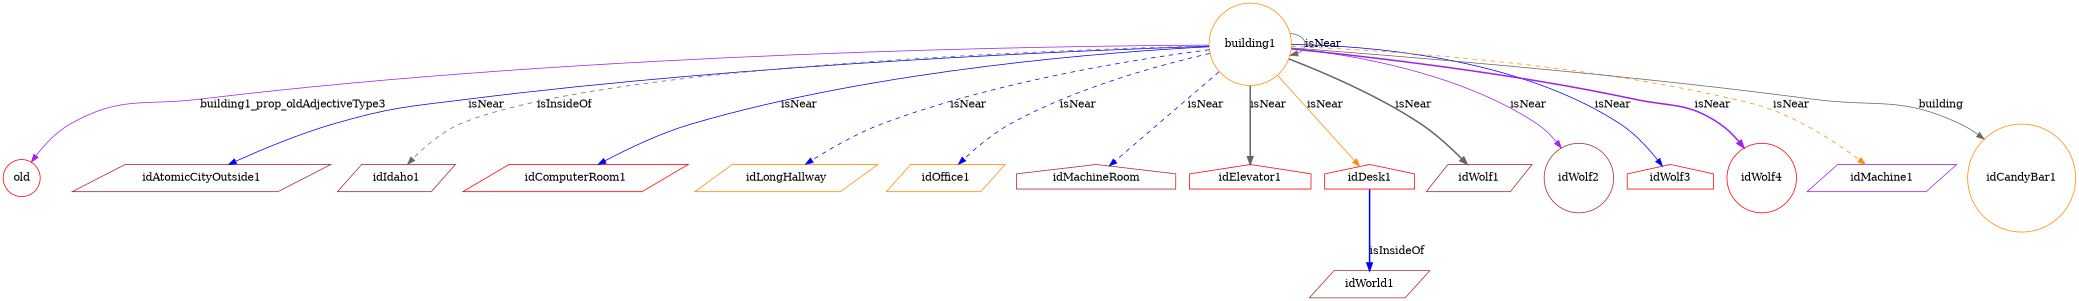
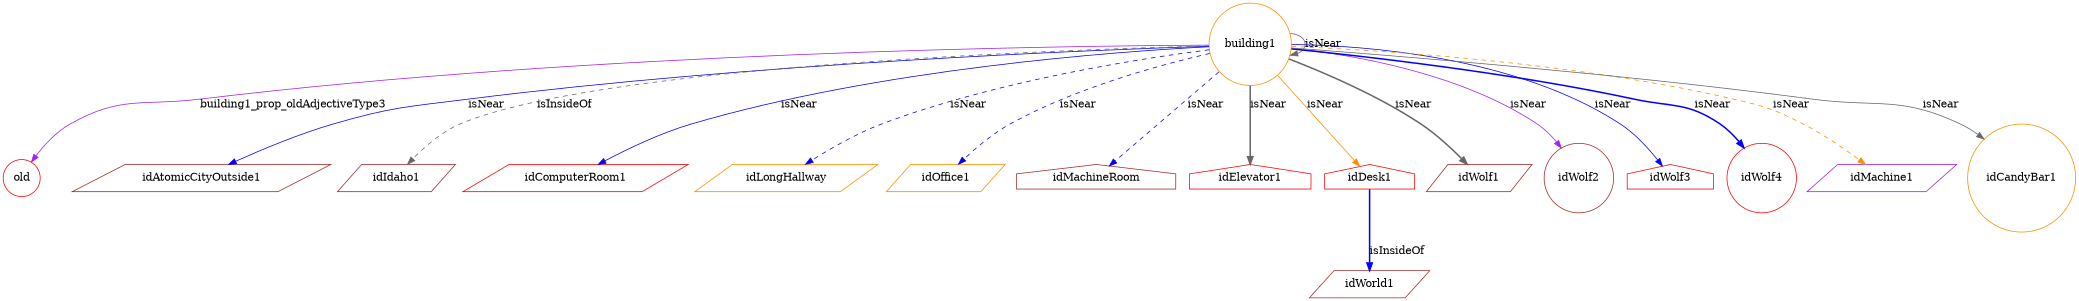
(1555, 84) -> (1555, 84)
(1941, 105) -> (1941, 105)
